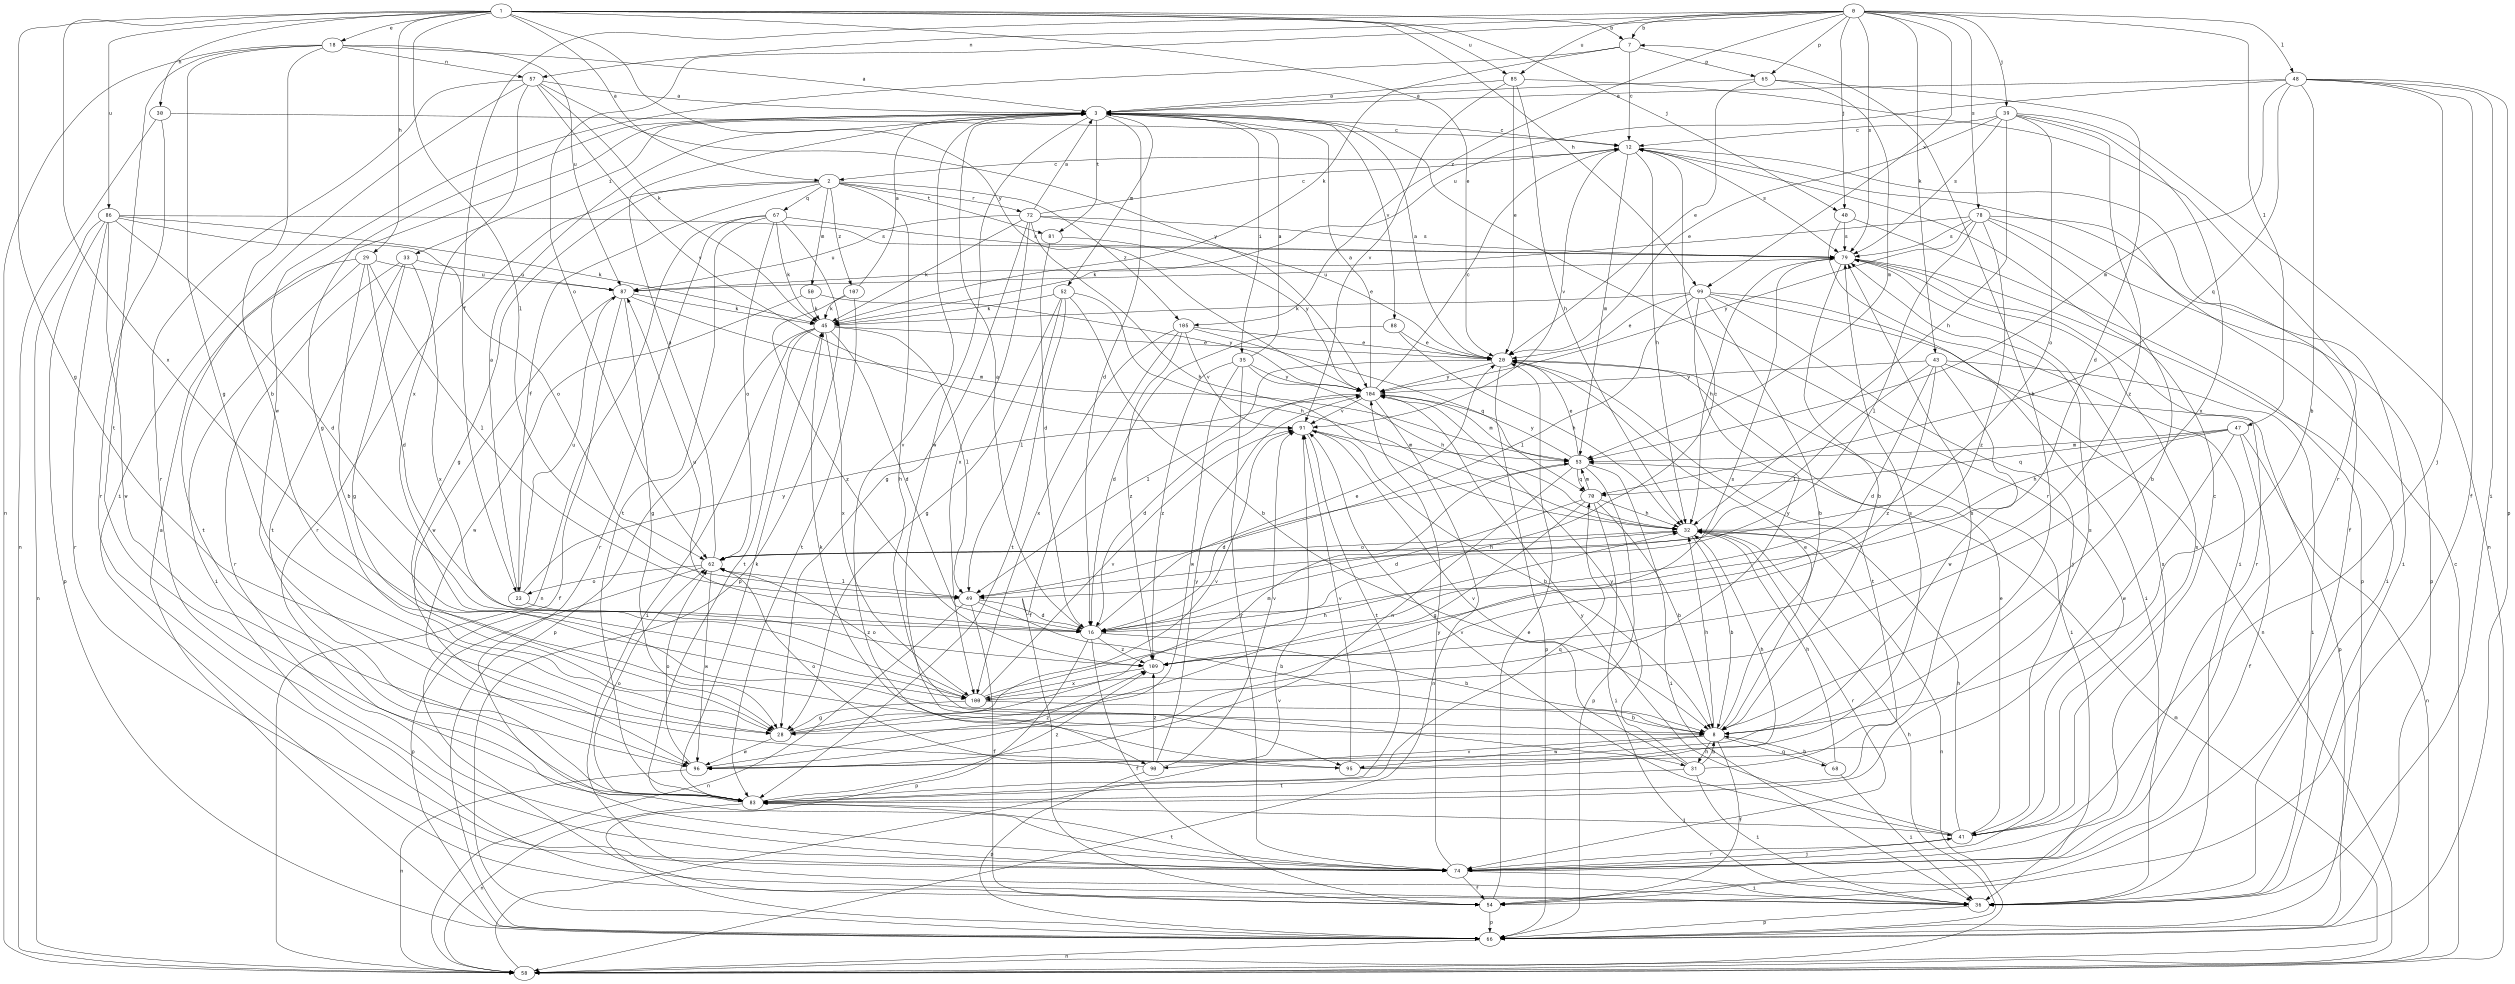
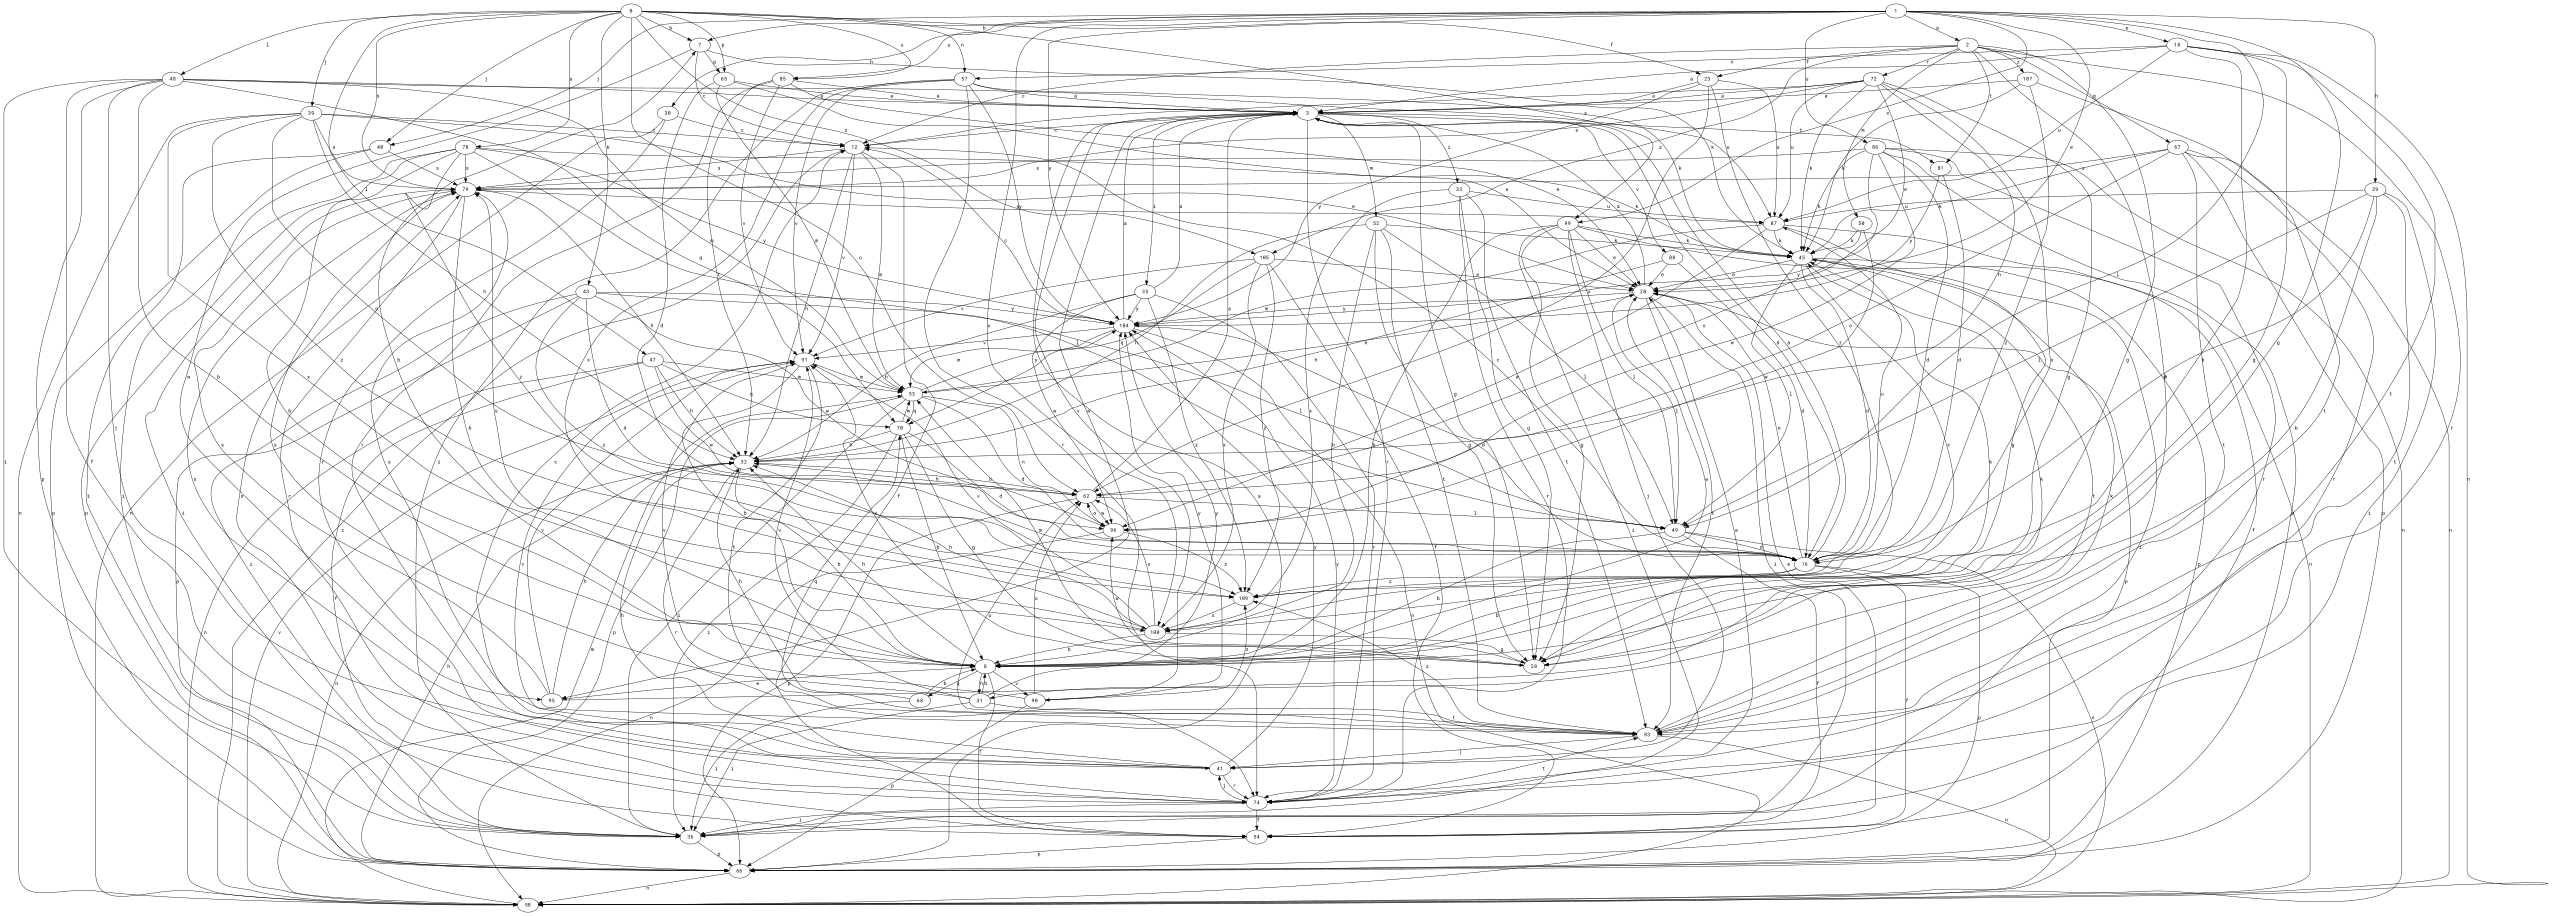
(1574, 147) -> (1888, 113)
(1231, 158) -> (1408, 62)
(1566, 309) -> (719, 275)
(1789, 513) -> (1582, 445)
(620, 574) -> (1456, 345)
none -> (1639, 588)
